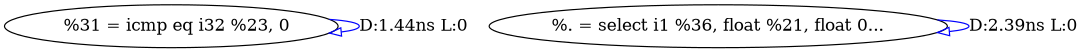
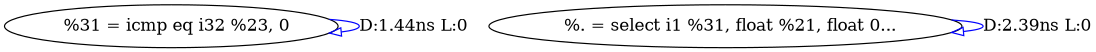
(718, 26) -> (725, 26)
